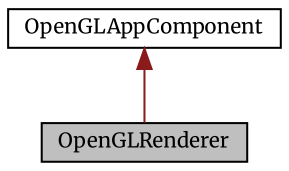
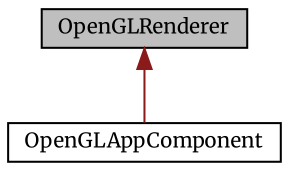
(144, 96) -> (144, 96)
